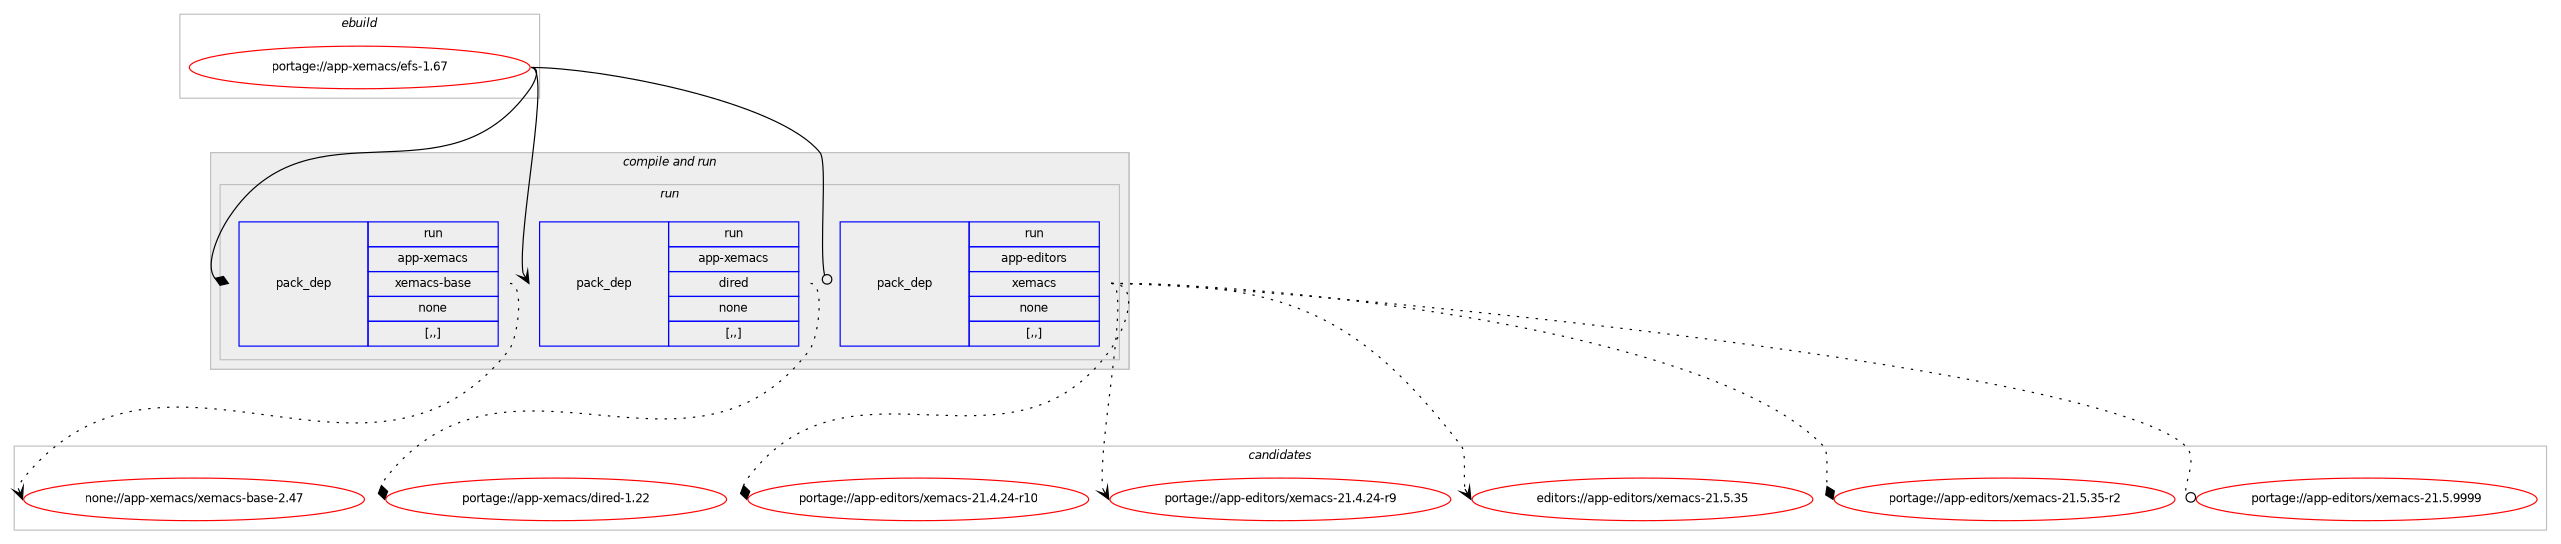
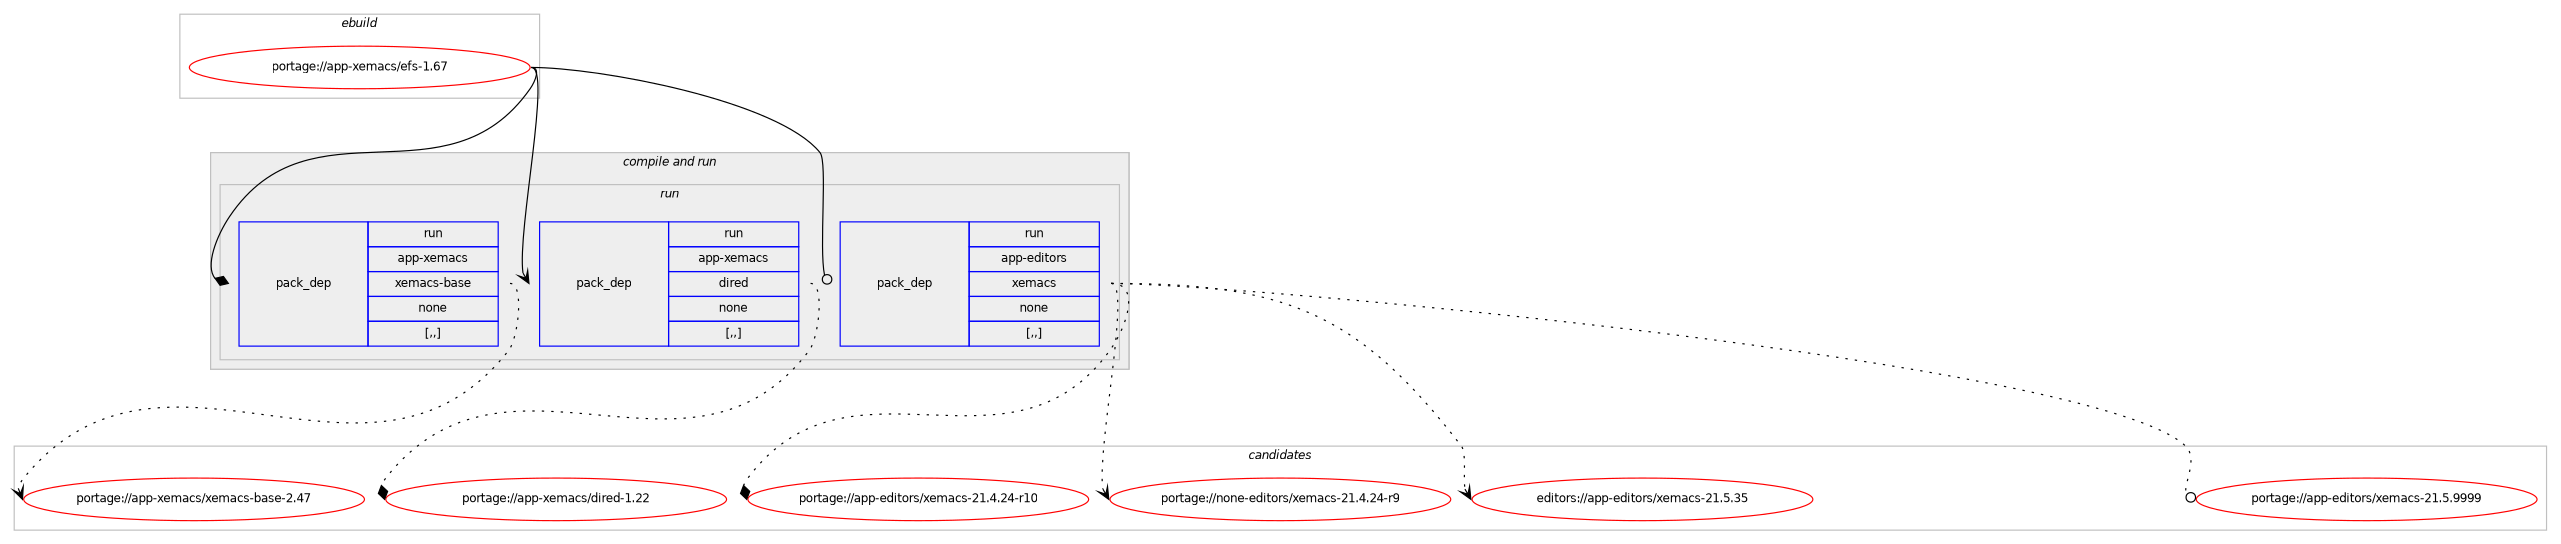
(194, 499) -> (194, 499)
(1280, 499) -> (1280, 499)
(2005, 499) -> none
